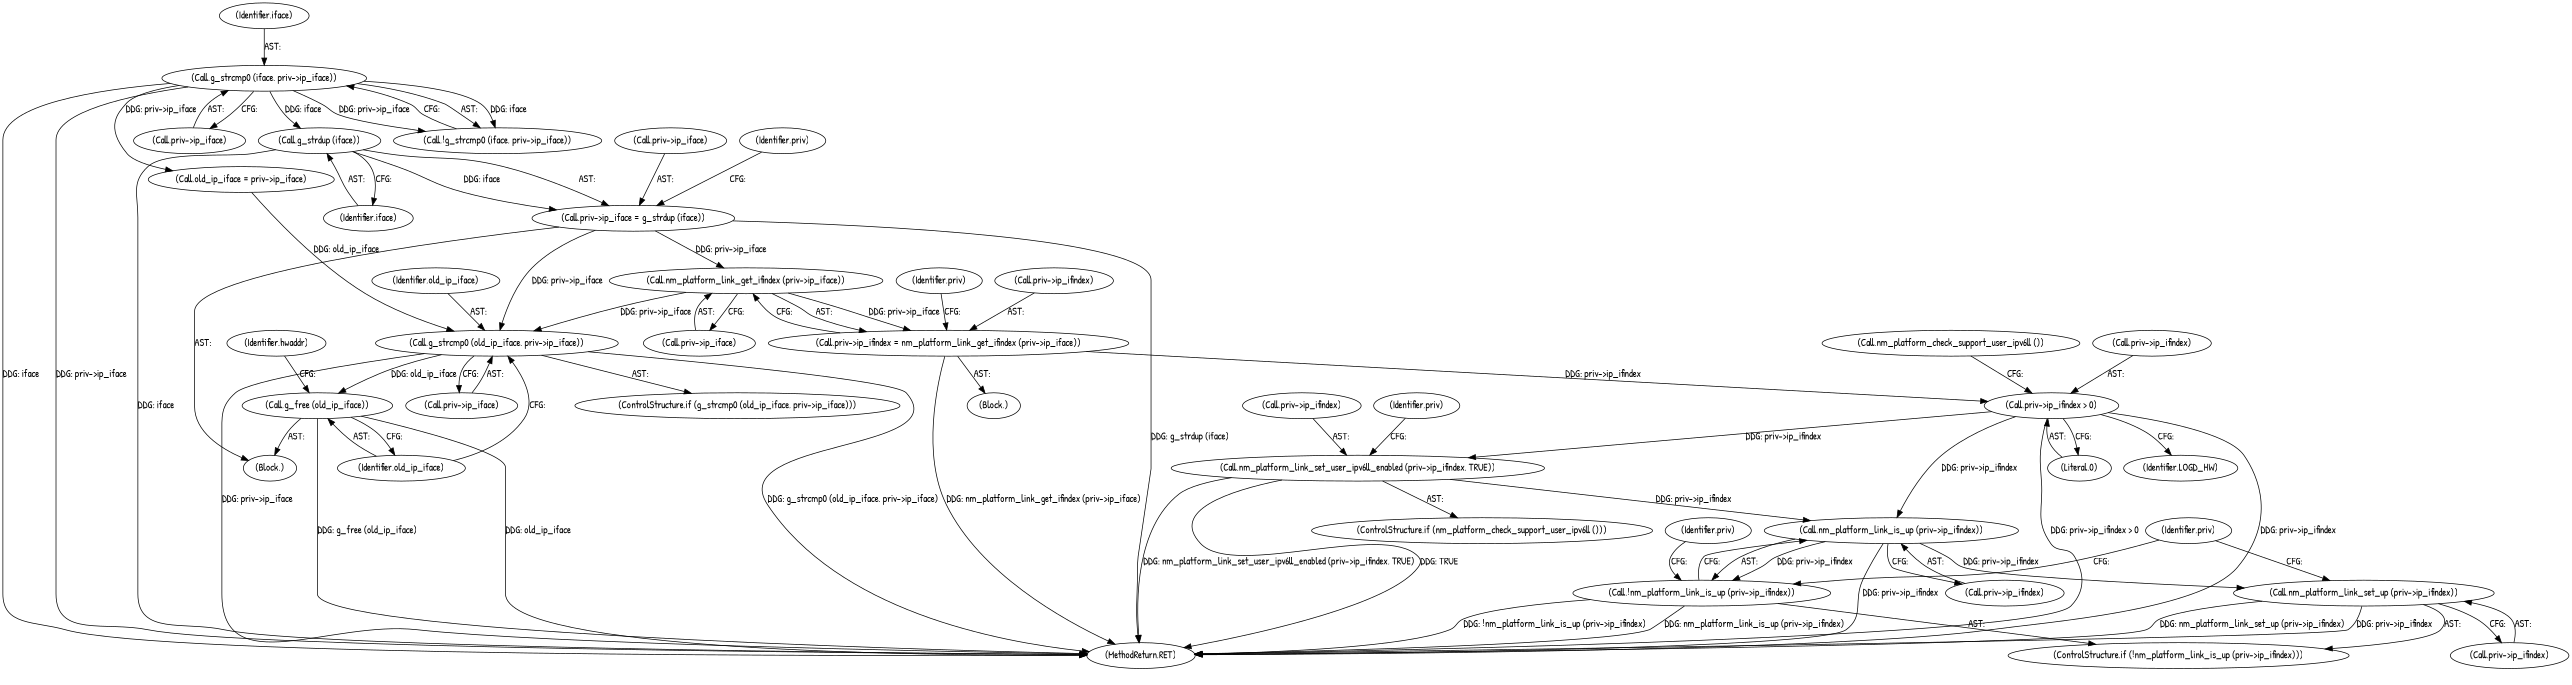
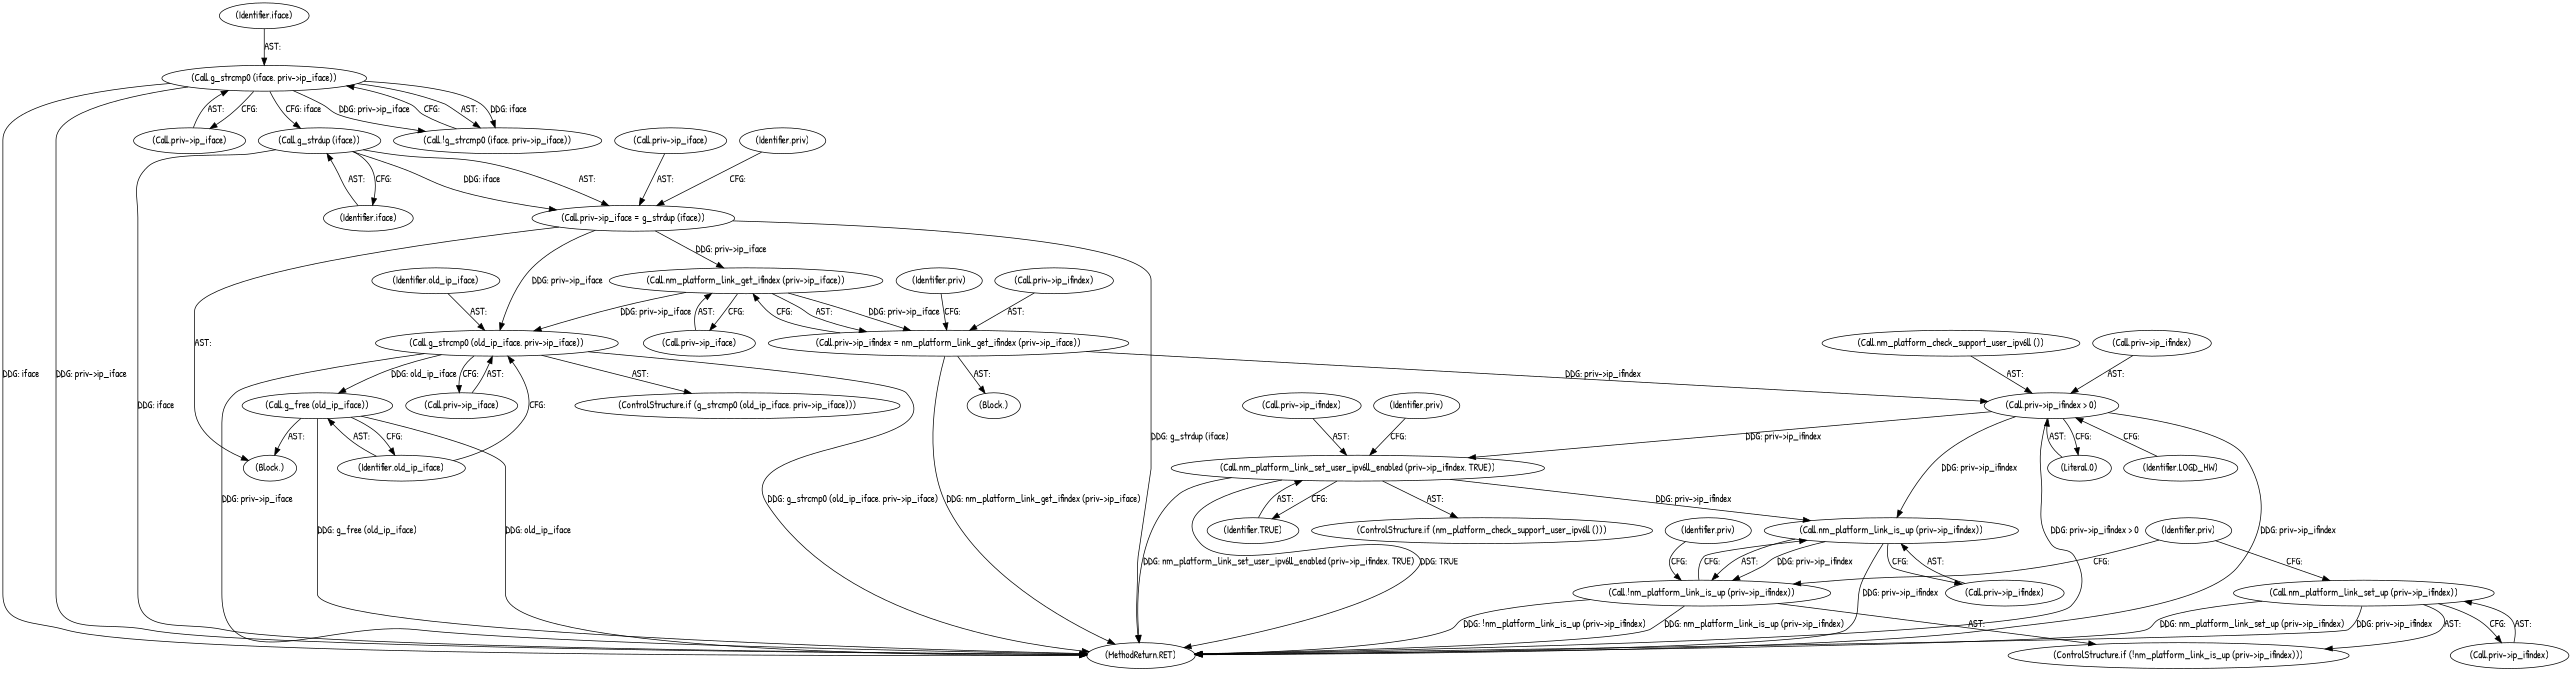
(303, 110) -> (303, 110)
(241, 180) -> none
(276, 343) -> none
(2016, 374) -> (2016, 374)
(2136, 427) -> (2120, 439)
none -> (1253, 531)
(2075, 579) -> none
